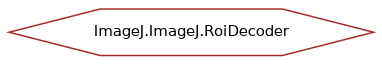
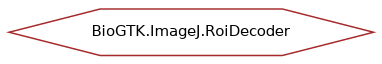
(191, 32) -> (191, 32)
